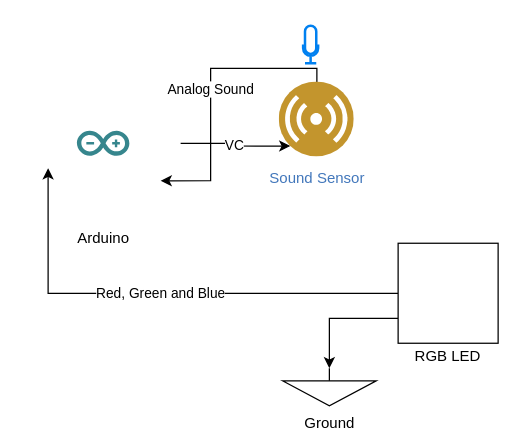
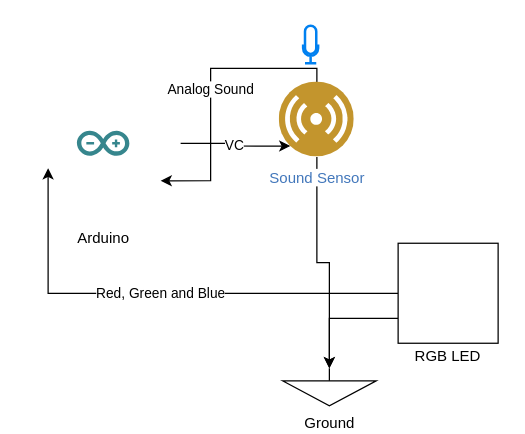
none -> (317, 255)
